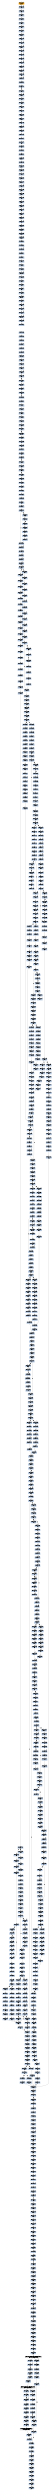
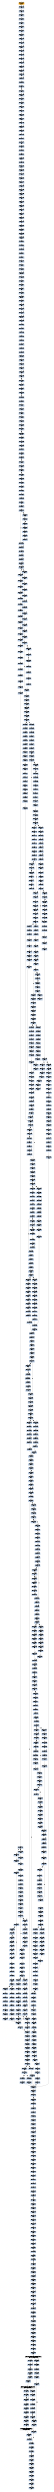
none -> (21, 329)
(16, 1867) -> none
(41, 1904) -> none
